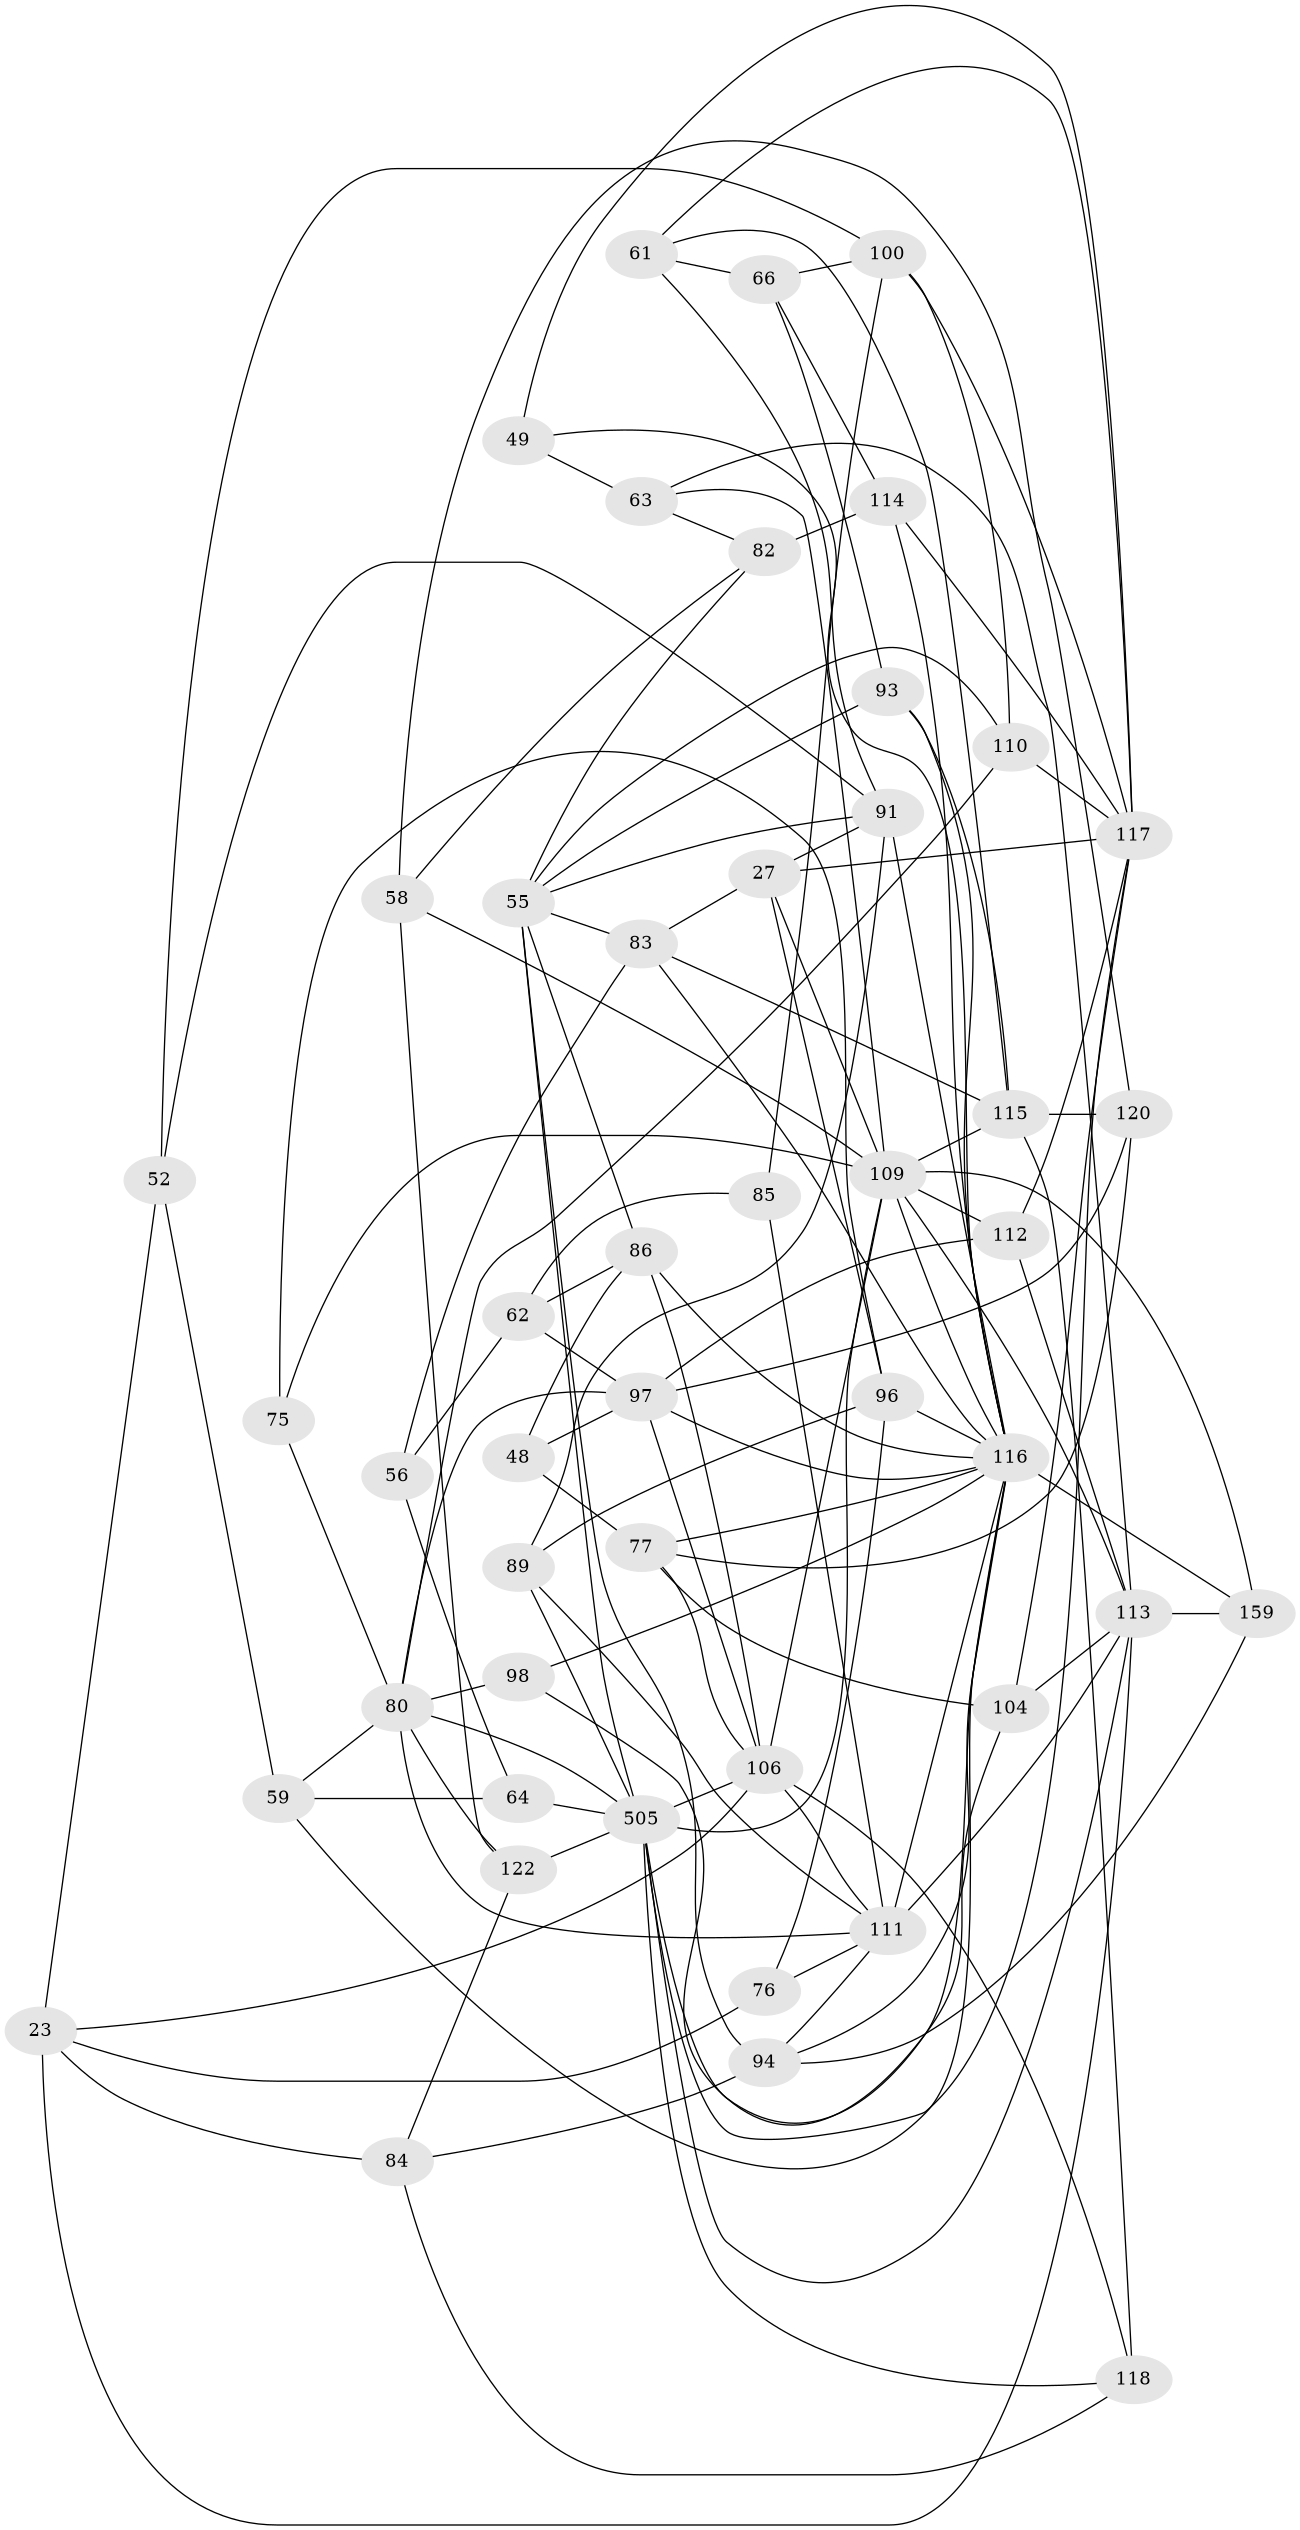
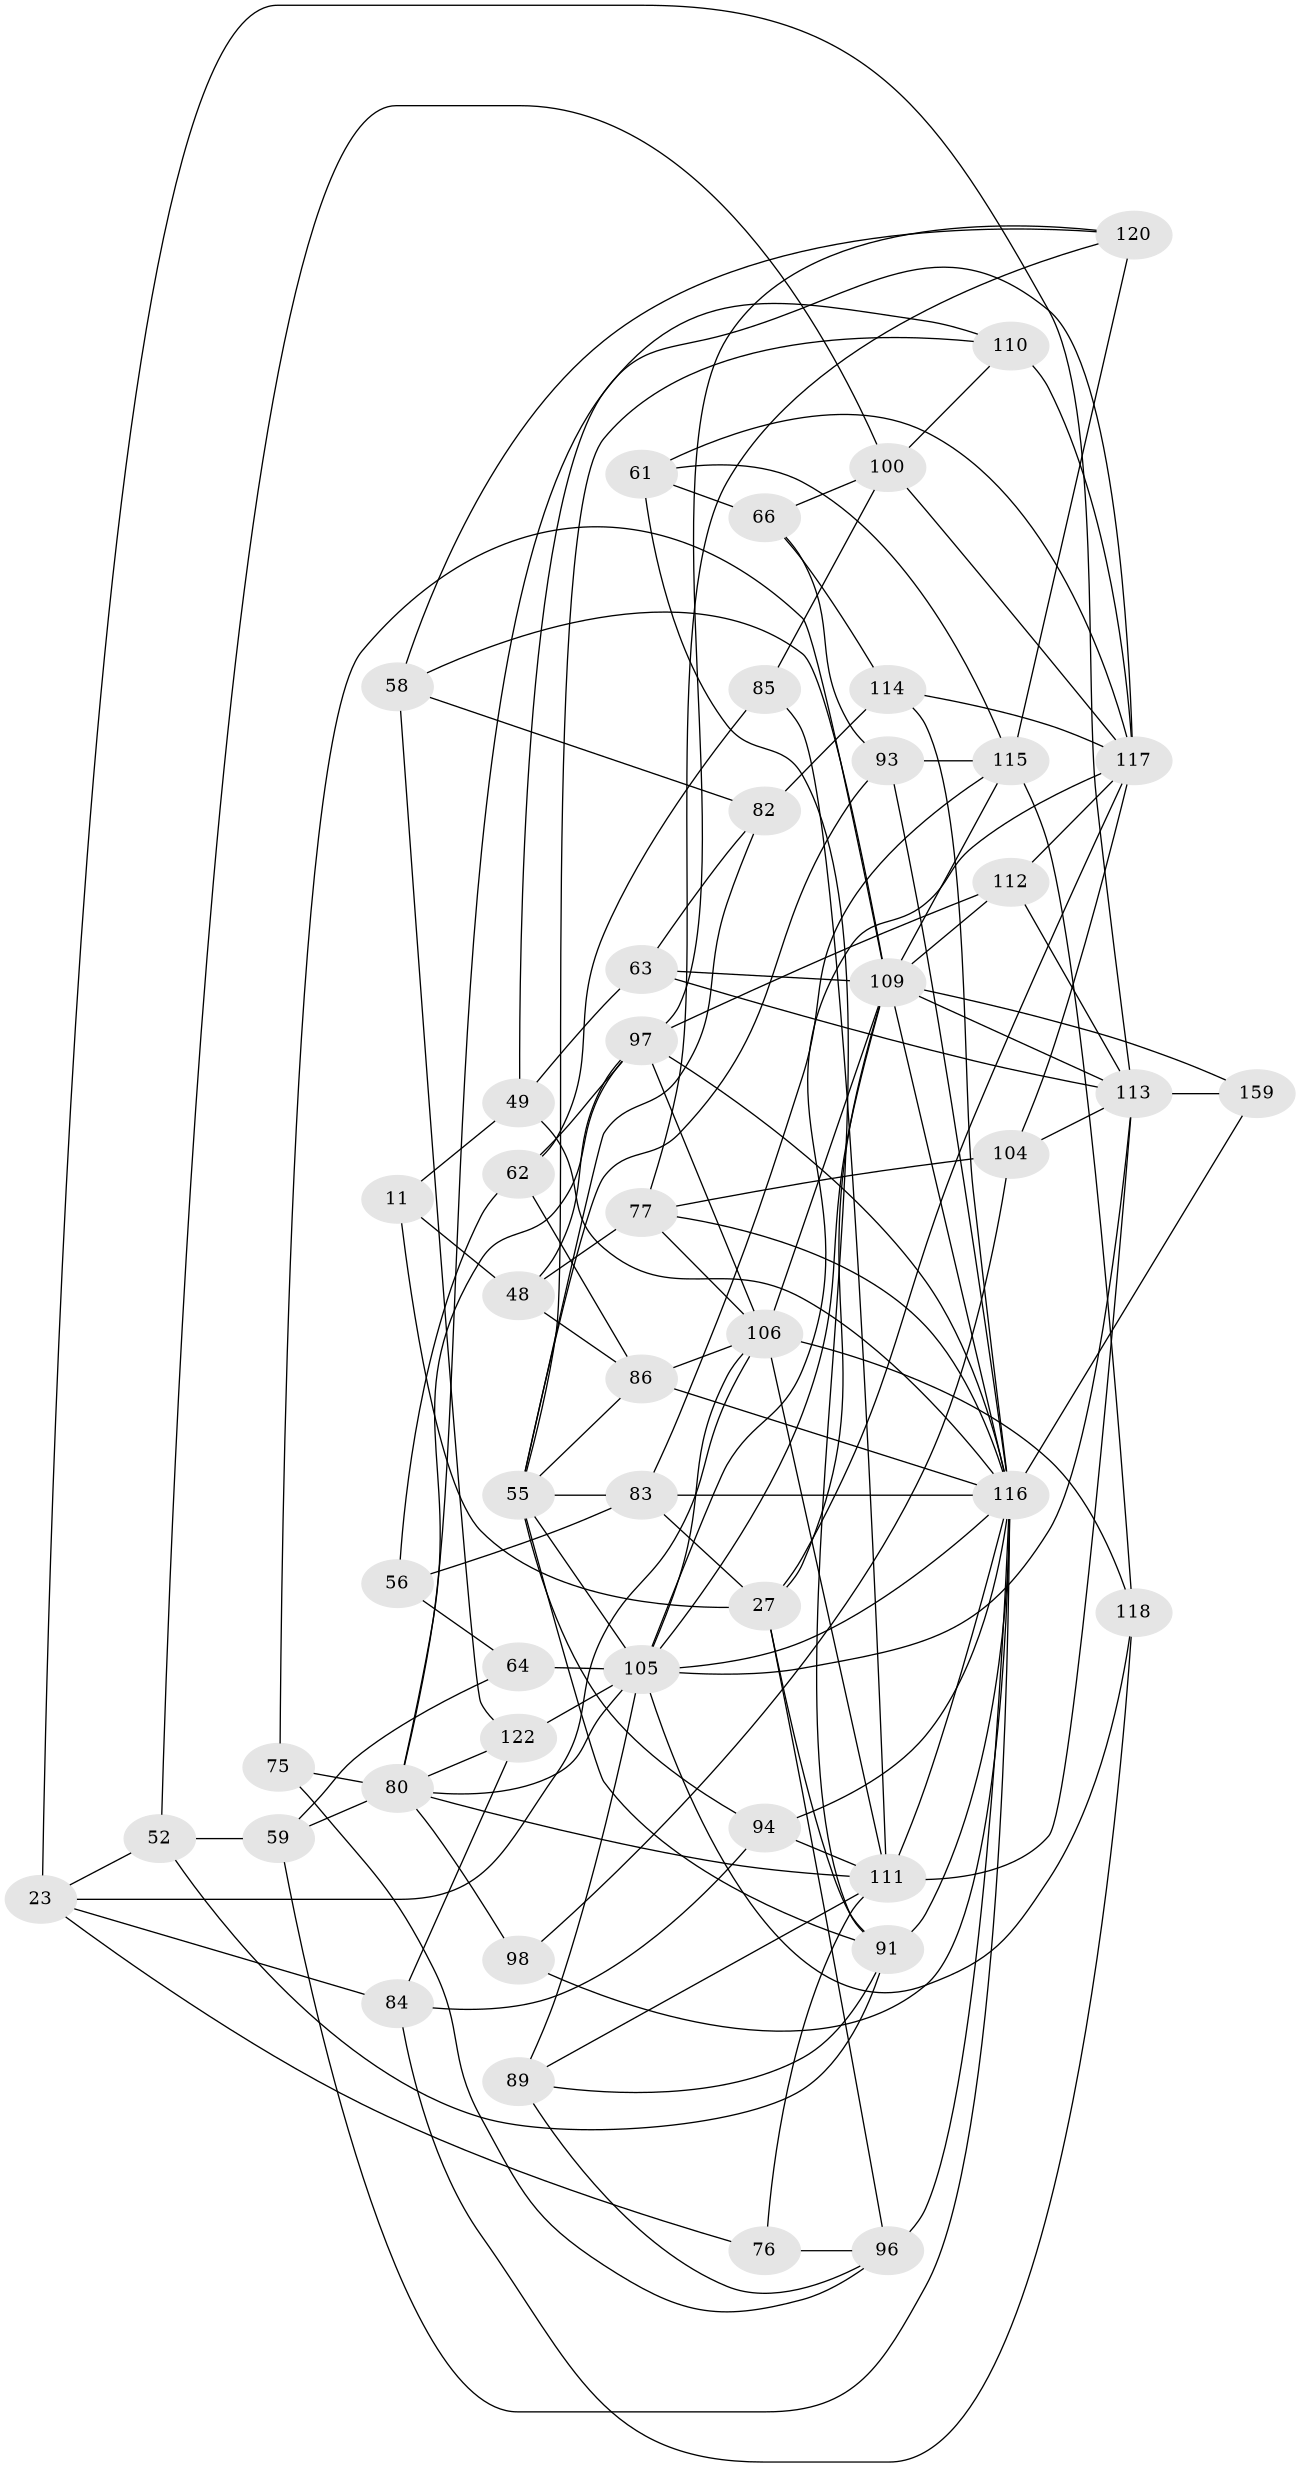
none -> (398, 1199)
(642, 1820) -> (642, 1670)
(1049, 1931) -> none
